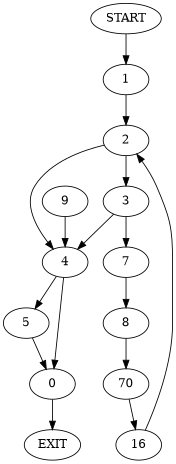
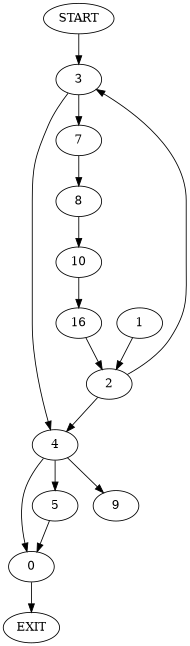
(126, 45) -> (79, 45)
(65, 228) -> (82, 472)
(126, 384) -> (79, 262)
